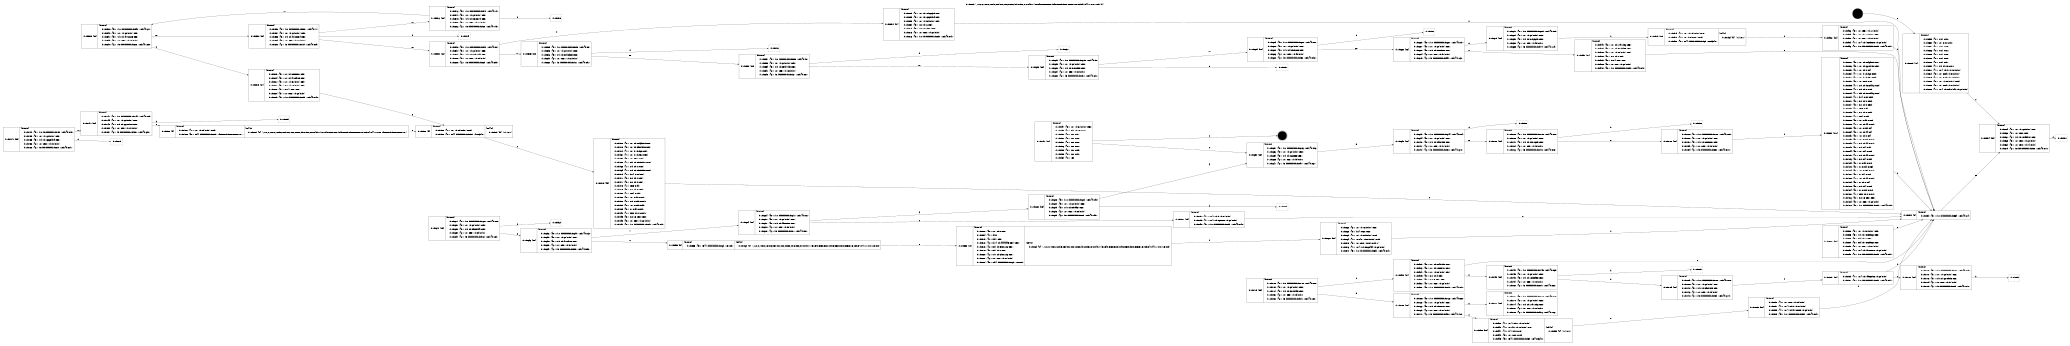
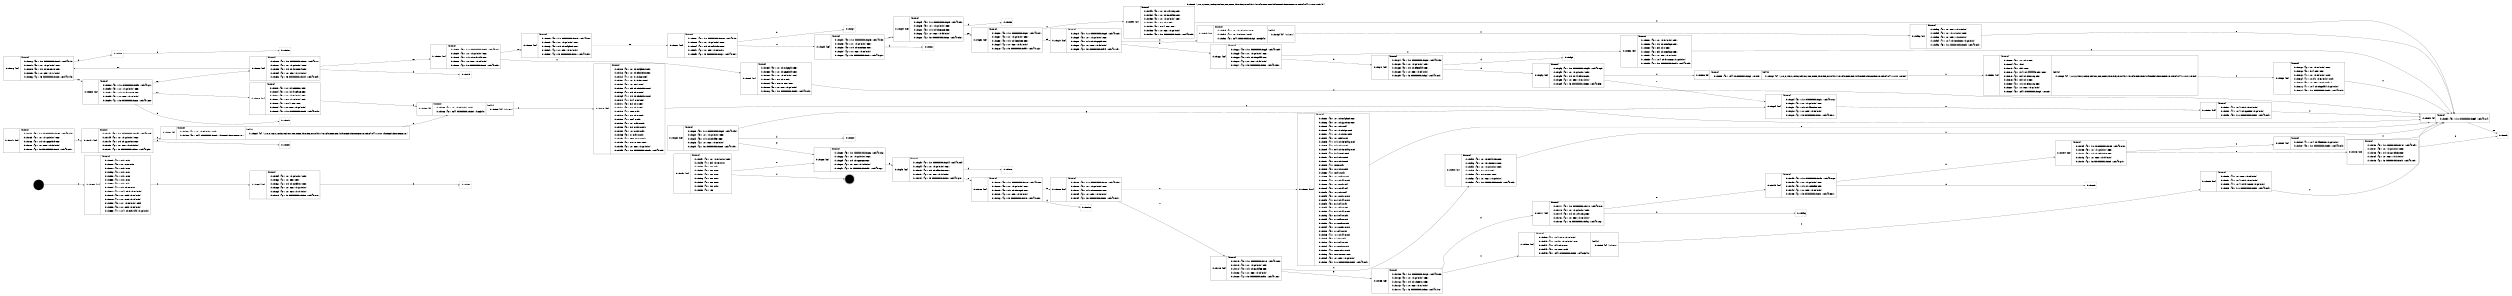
(156, 47) -> (157, 93)
(679, 51) -> (201, 52)
none -> (1246, 57)
(92, 141) -> (205, 123)
(1970, 182) -> (2481, 128)
none -> (1801, 213)
(918, 215) -> (1251, 112)
none -> (1172, 227)
(1475, 276) -> (1684, 199)
(1896, 278) -> (2236, 153)
